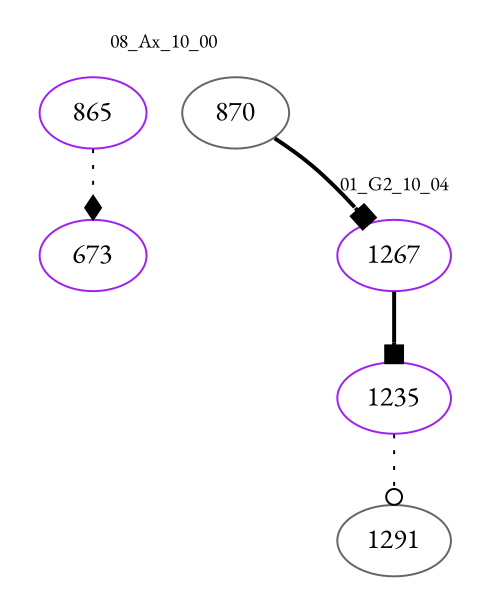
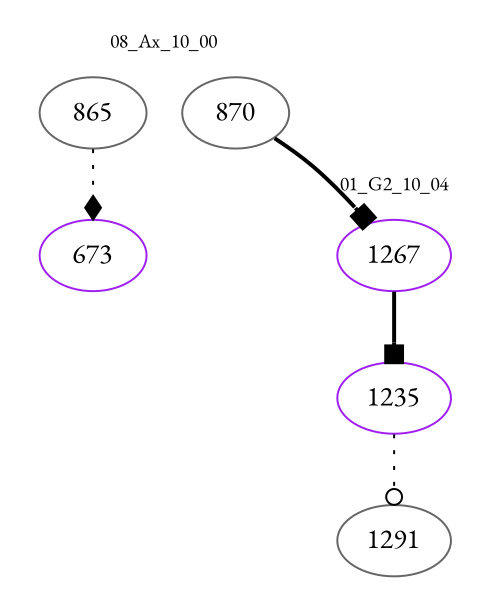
(93, 113) -> (93, 113)
